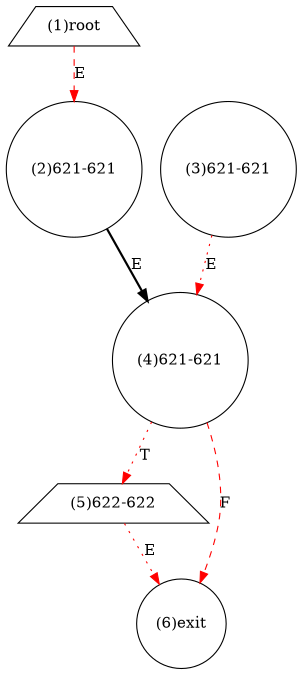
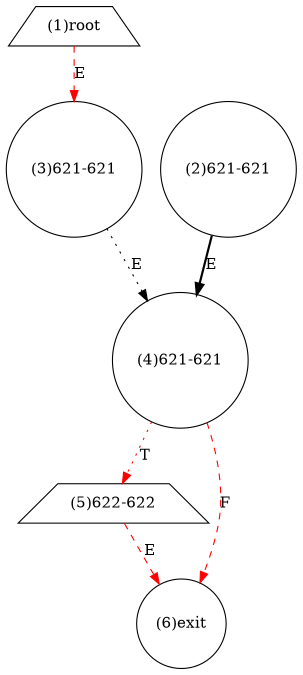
(74, 68) -> (74, 68)
(206, 259) -> (124, 260)
(139, 549) -> (139, 549)
